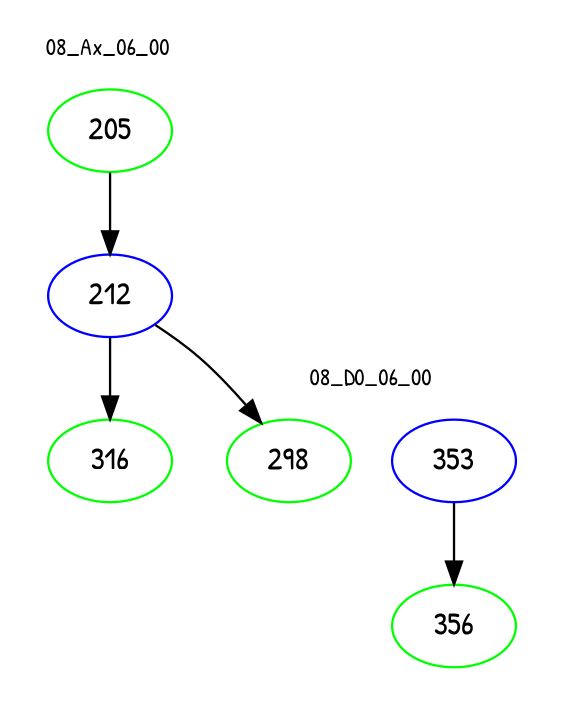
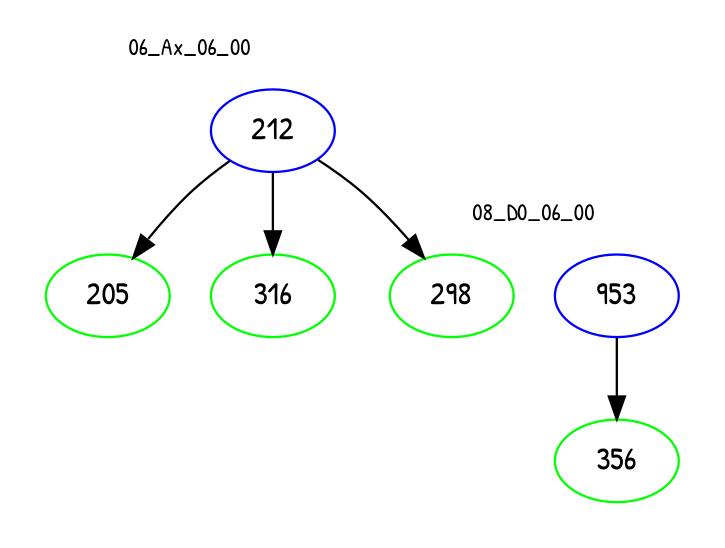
(109, 49) -> (190, 49)
(110, 202) -> (186, 197)
(454, 461) -> (617, 296)
